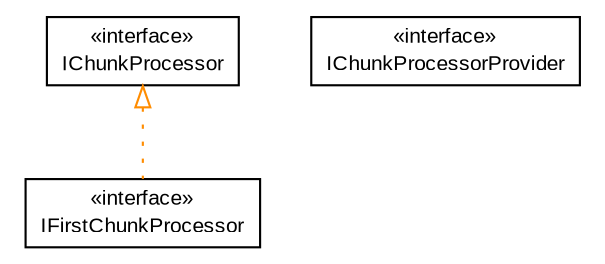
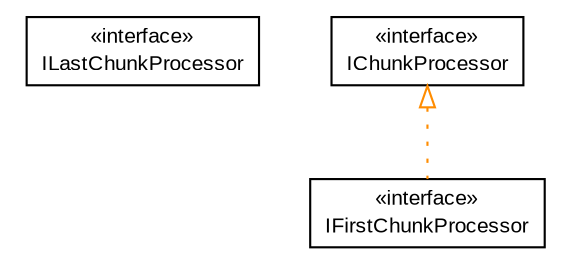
none -> (142, 51)
(446, 51) -> none
